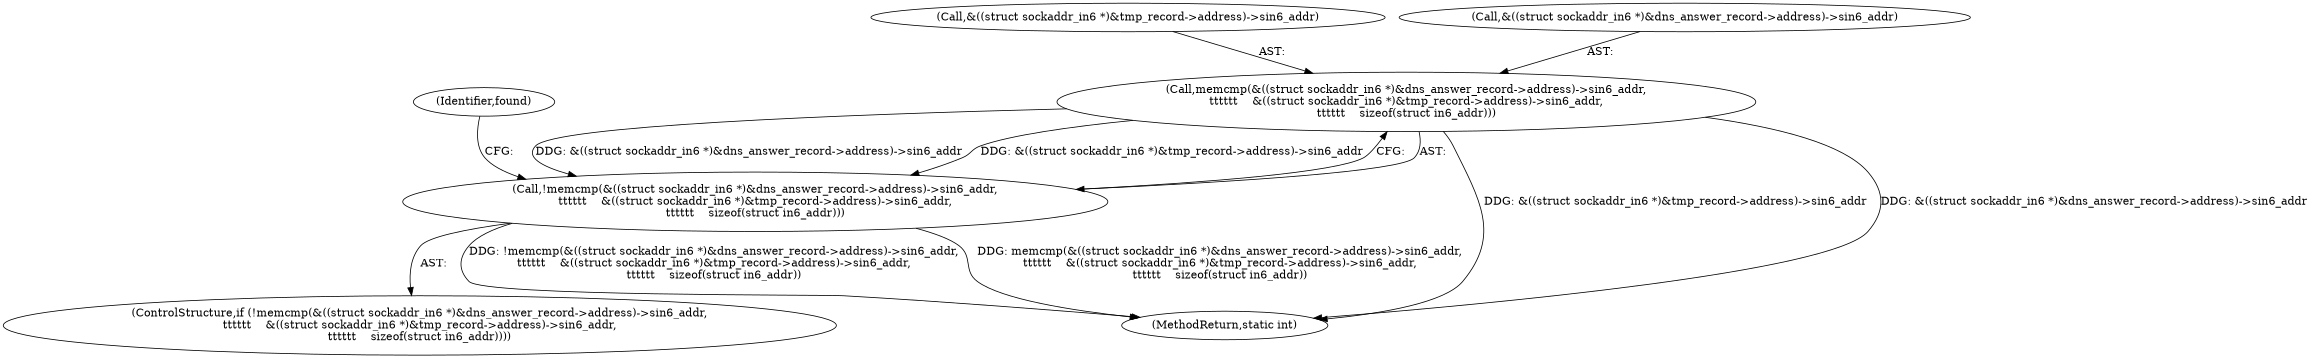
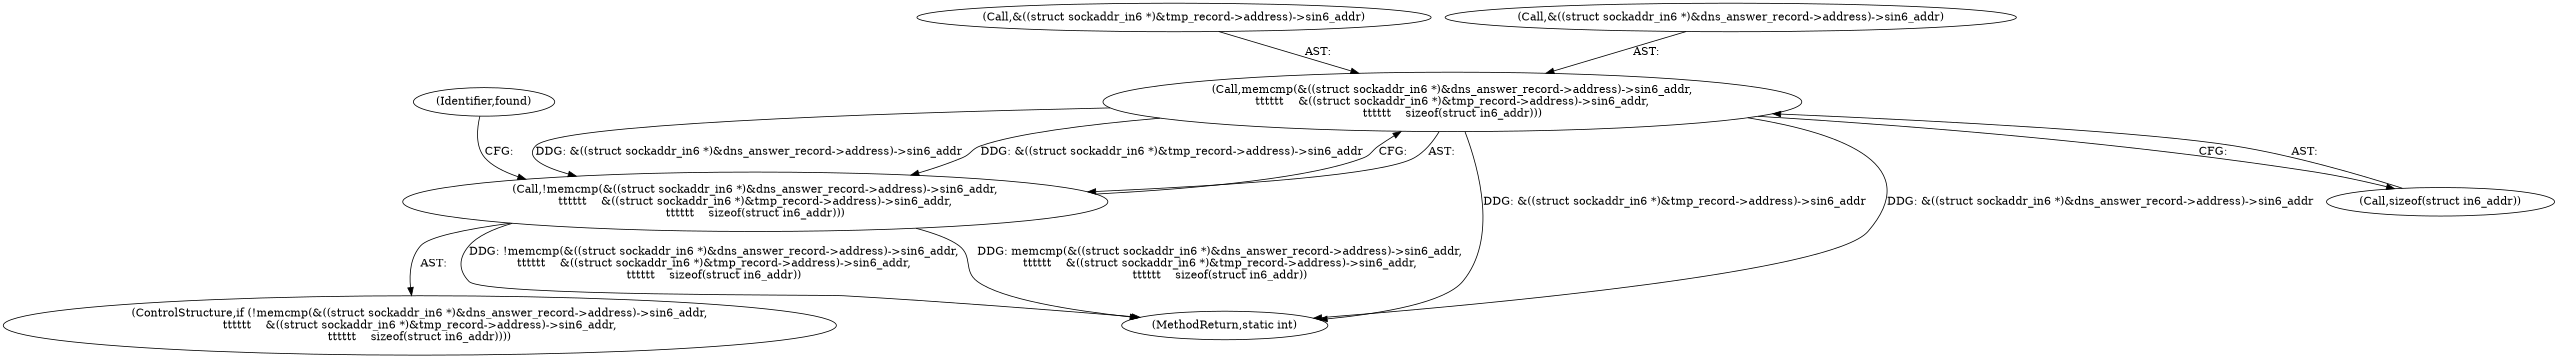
none -> (2441, 202)
